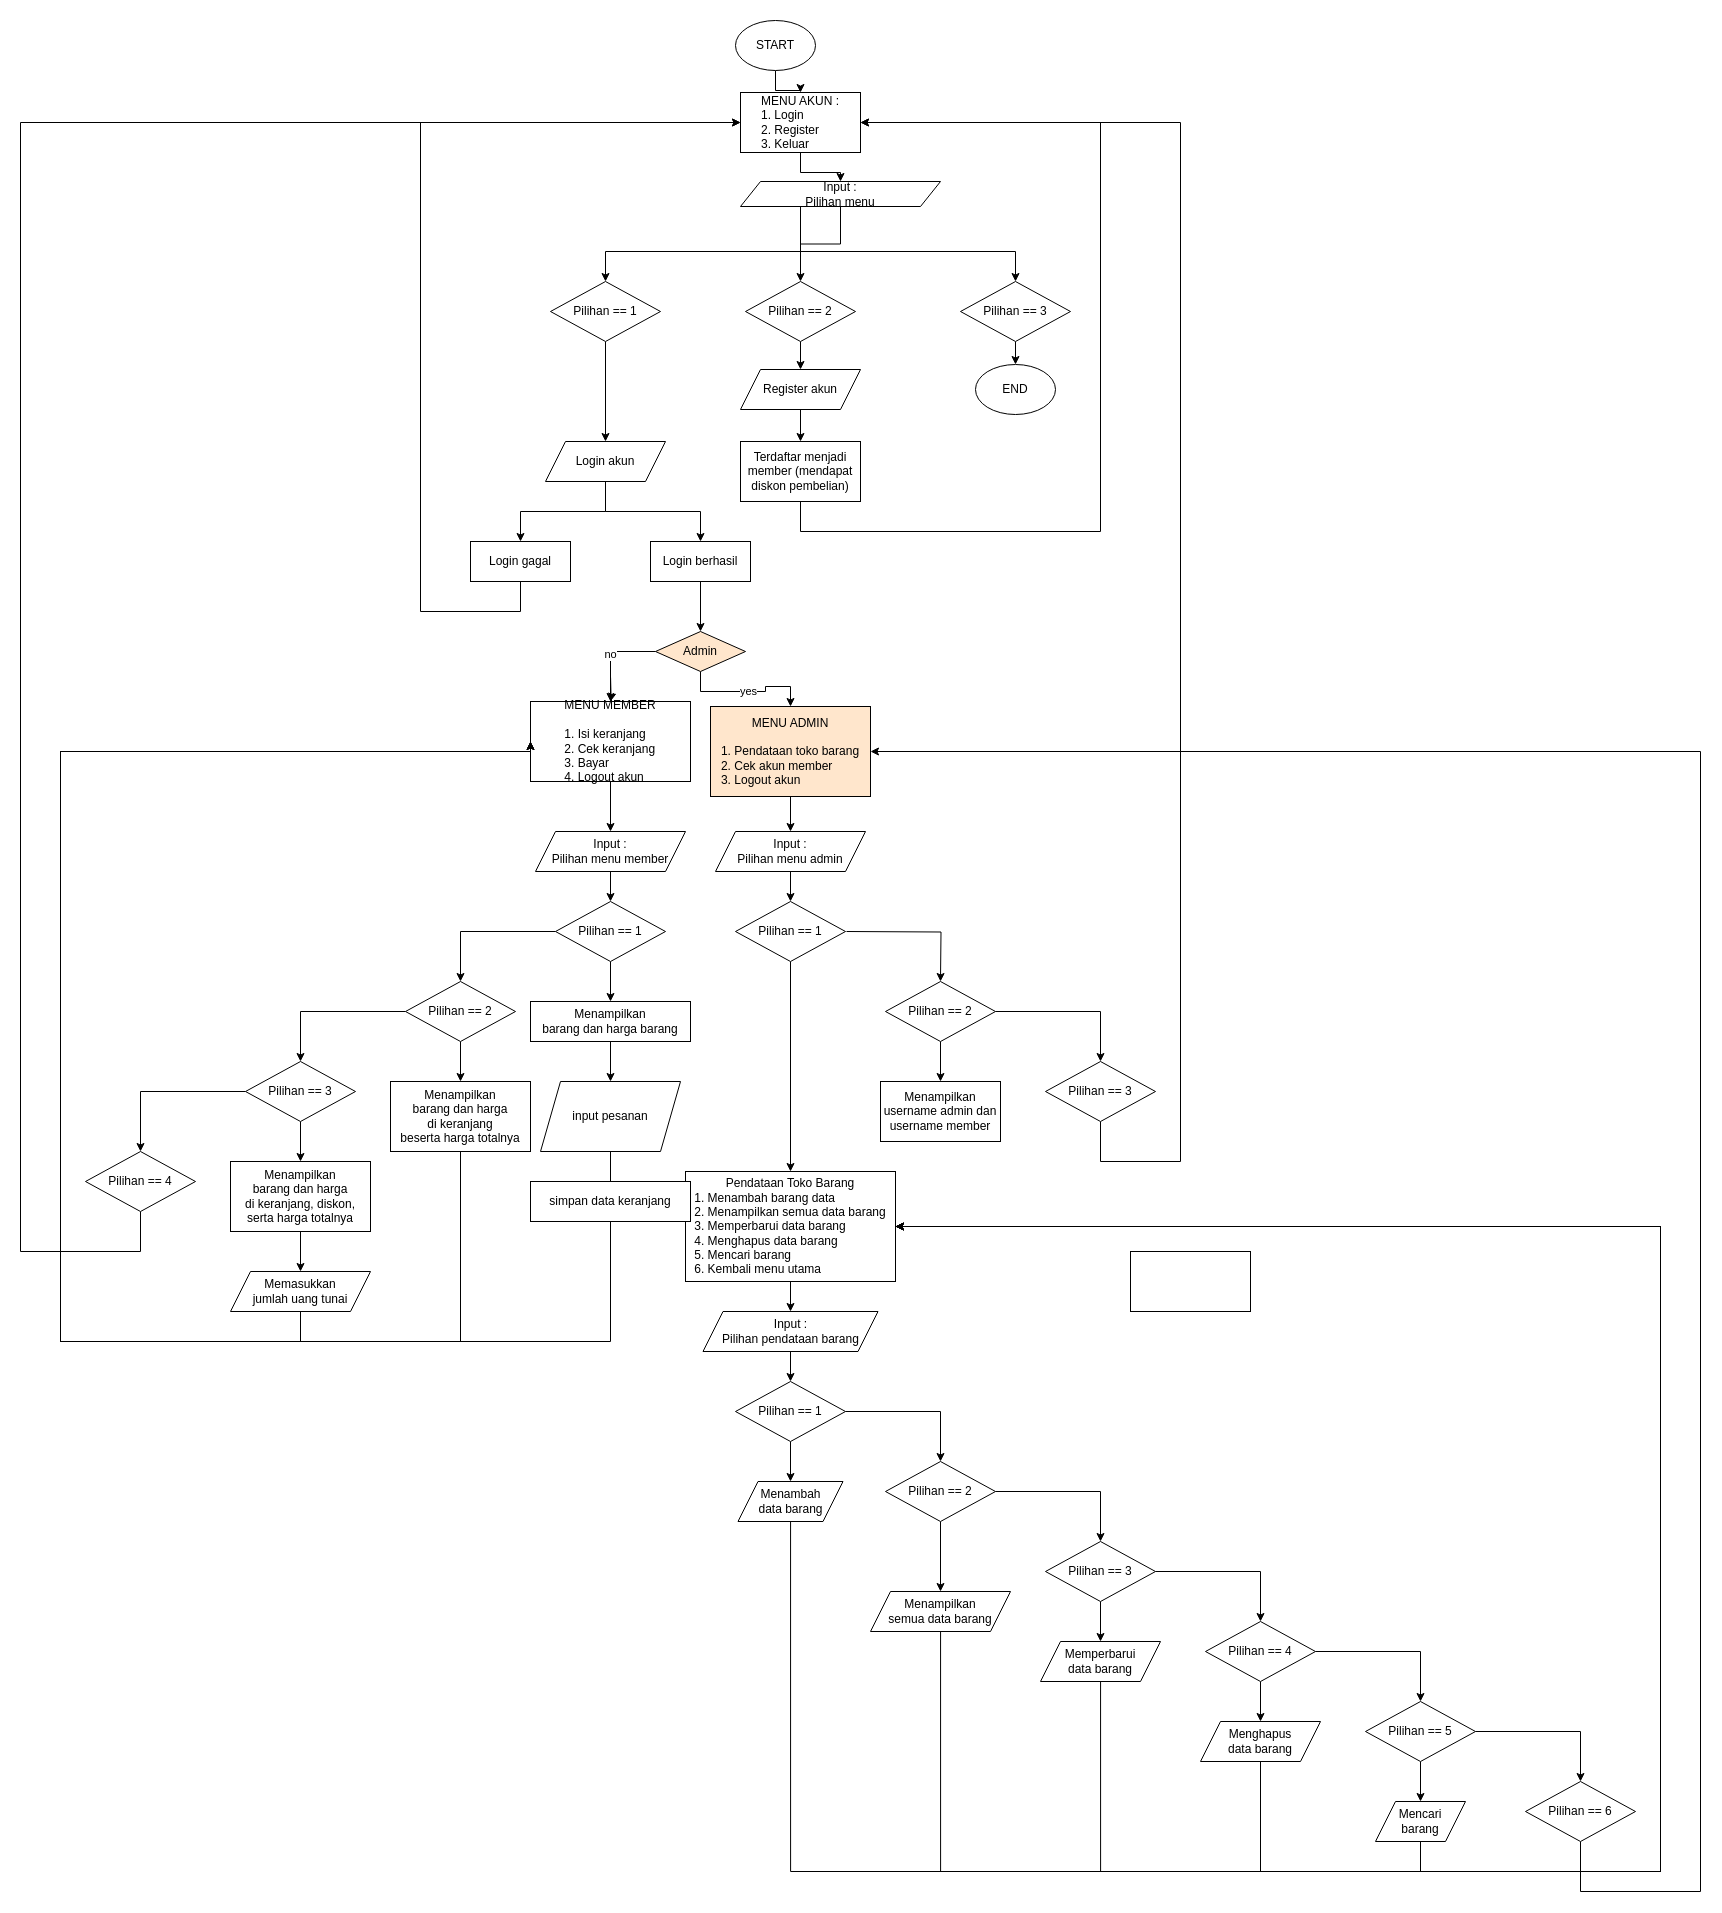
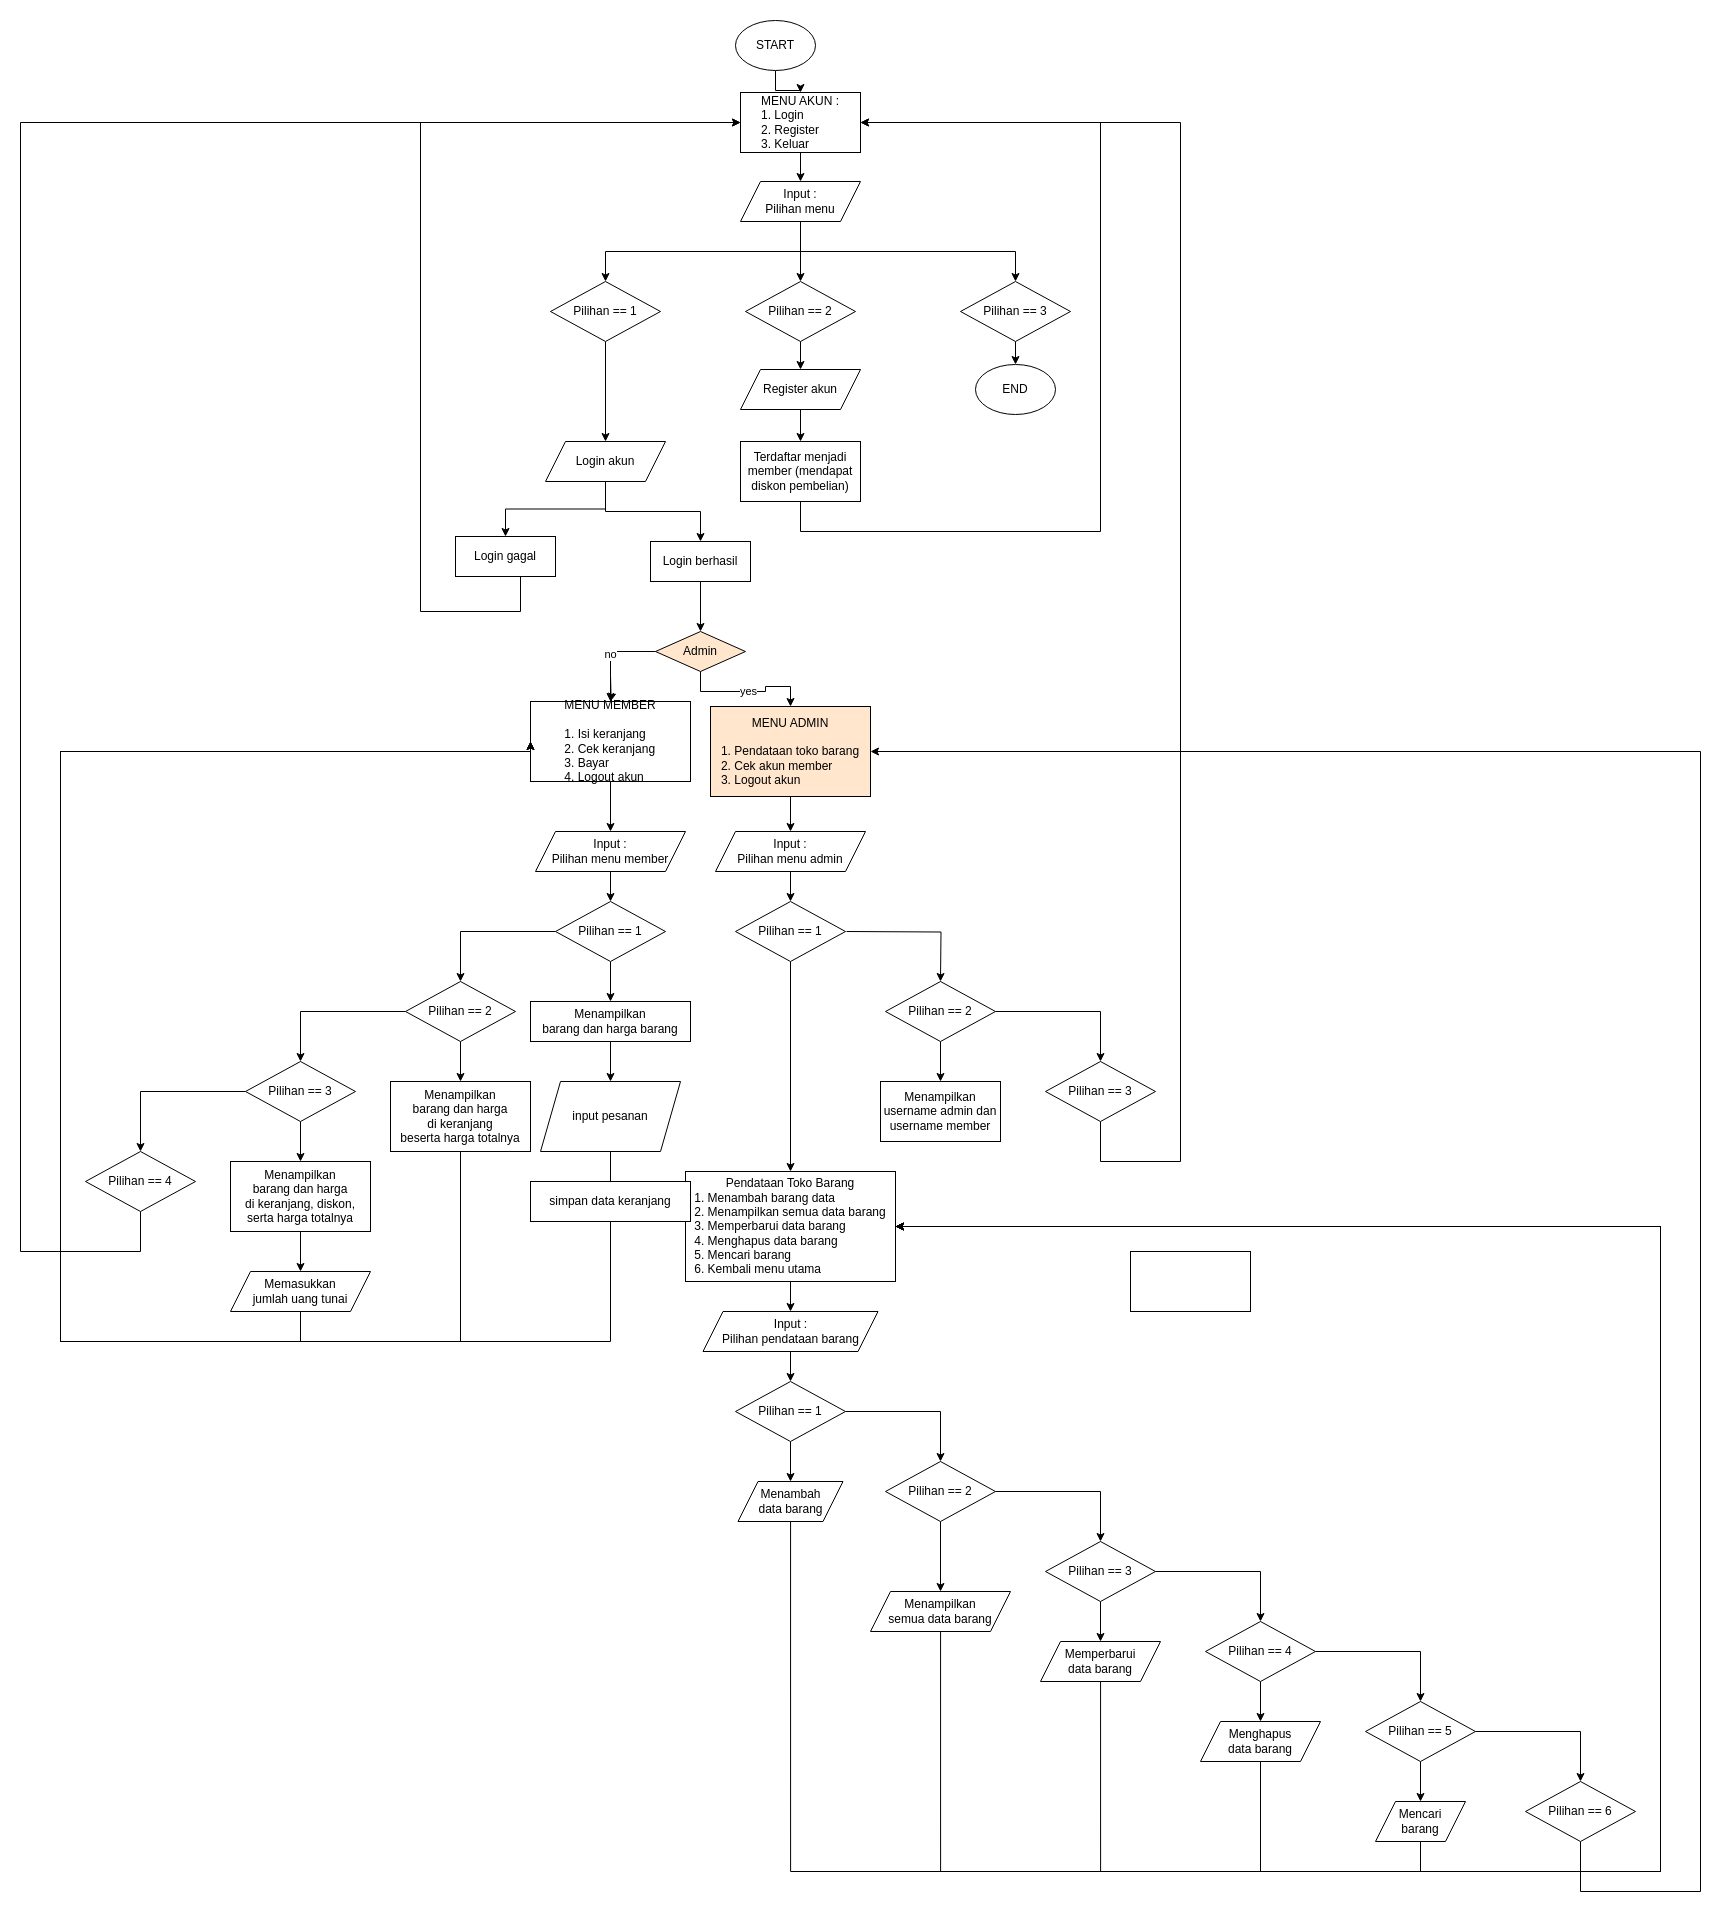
(841, 194) -> (801, 202)
(521, 562) -> (506, 557)
